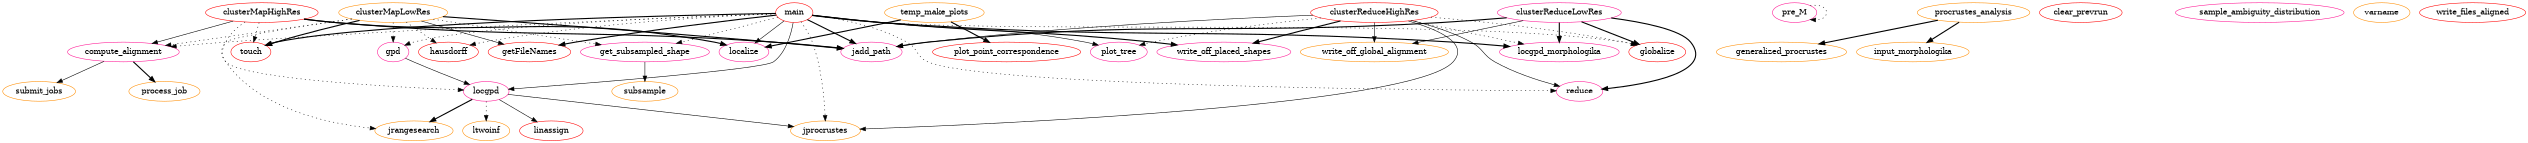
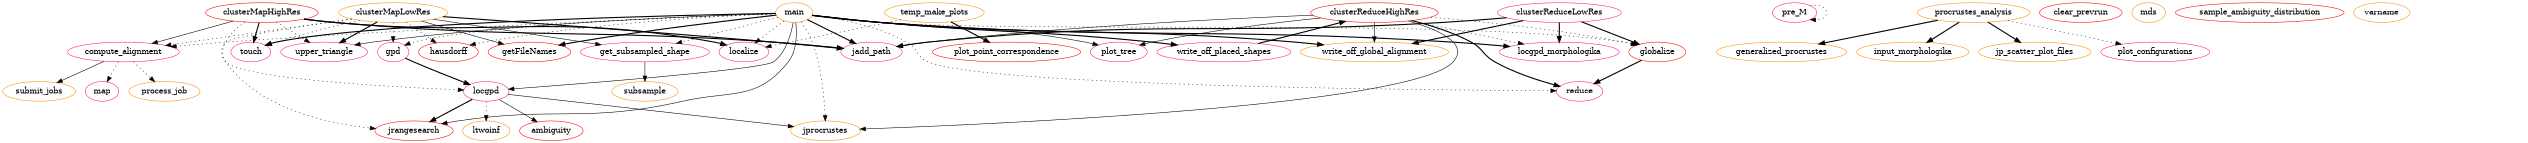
(794, 13) -> (794, 13)
none -> (2149, 13)
(2260, 13) -> (2260, 13)
(2473, 13) -> none
(1268, 24) -> (1268, 24)
(1489, 28) -> (1489, 28)
(257, 29) -> (257, 29)
(772, 30) -> (772, 30)
(315, 31) -> (315, 31)
none -> (1065, 31)
(1300, 31) -> (1305, 32)
(842, 32) -> (842, 32)
(551, 37) -> (551, 37)
(251, 52) -> (251, 52)
none -> (324, 52)
(1483, 52) -> (1483, 52)
none -> (2035, 52)
none -> (2155, 52)
(1695, 55) -> (1620, 71)
(142, 70) -> (142, 70)
(435, 71) -> (435, 71)
none -> (102, 91)
none -> (653, 107)
(414, 131) -> (414, 131)
(551, 131) -> (551, 131)
